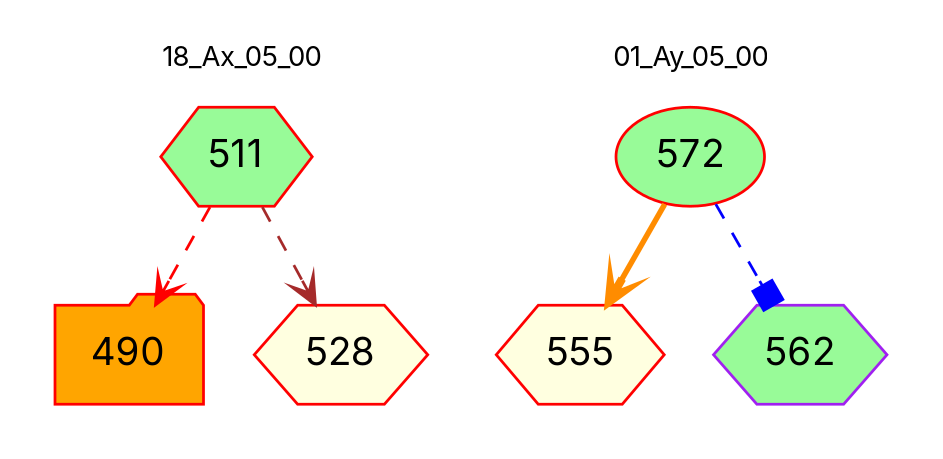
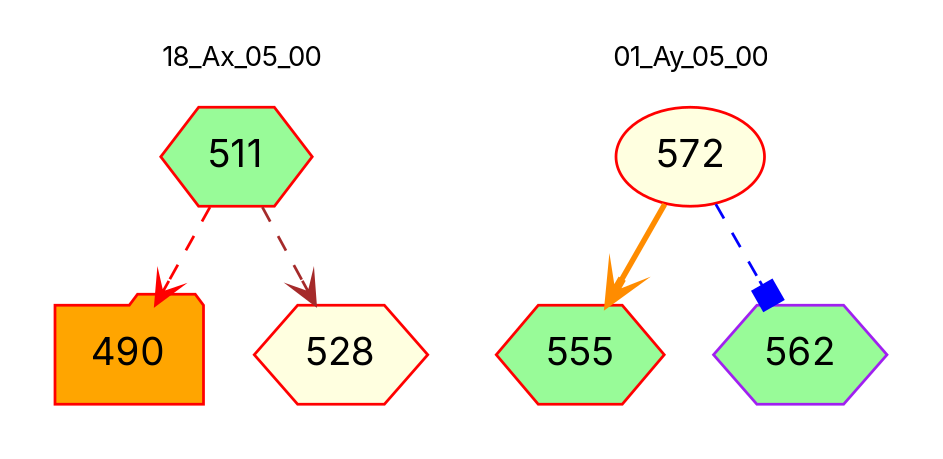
(690, 157) -> (690, 157)
(580, 355) -> (580, 355)
